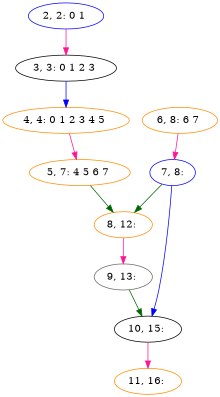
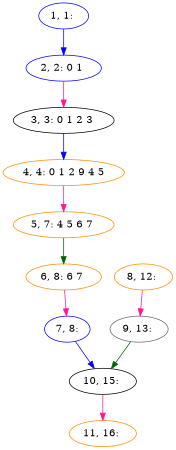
none -> (64, 16)
(66, 120) -> (64, 173)
(99, 196) -> (64, 247)
(151, 196) -> none
